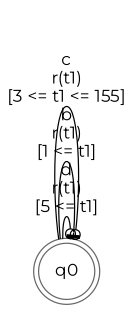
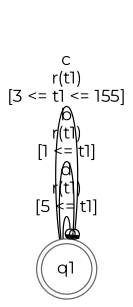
(67, 271) -> (67, 269)
